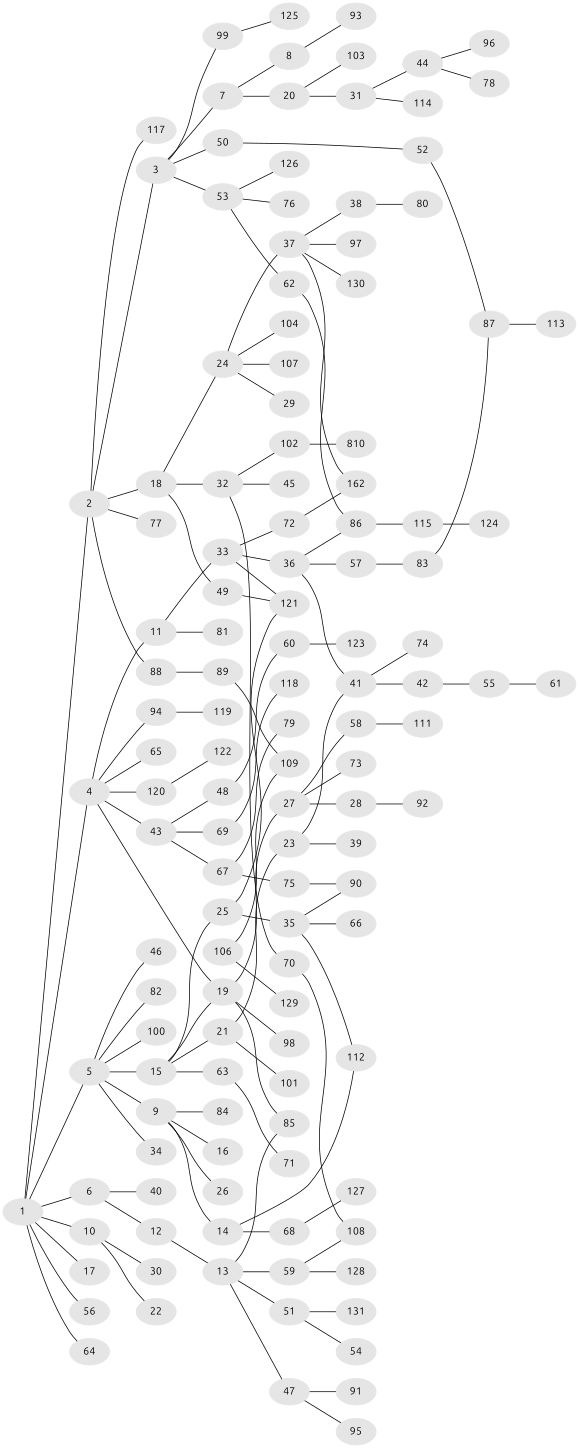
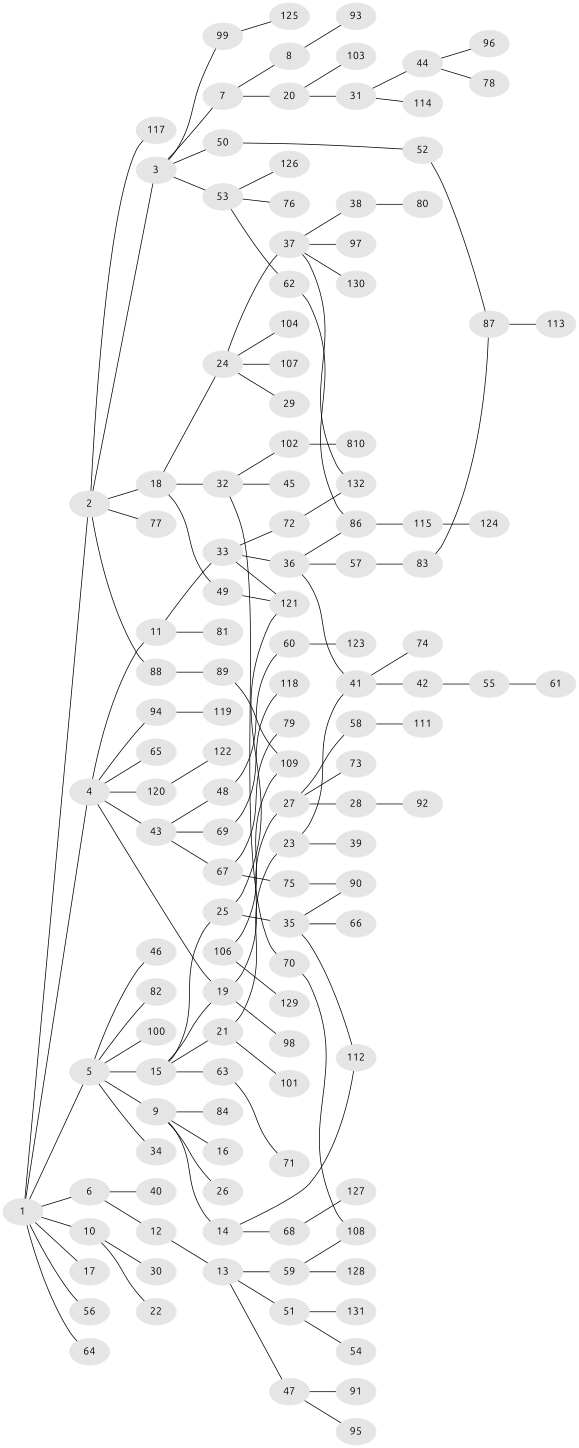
(356, 484) -> (356, 484)
(289, 1124) -> none
